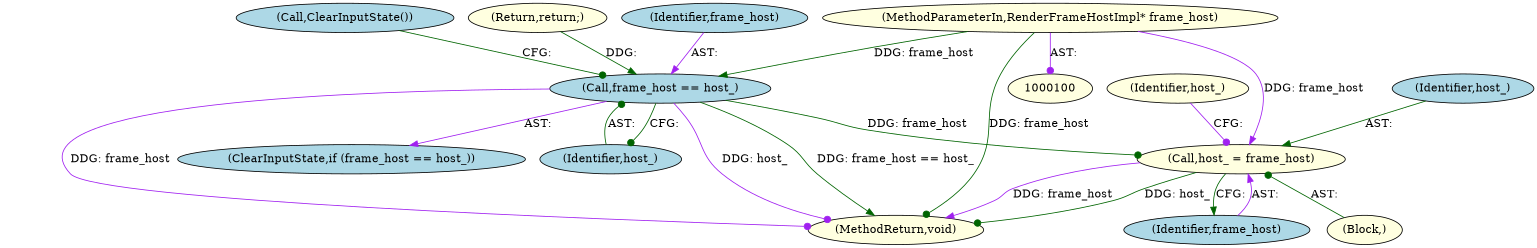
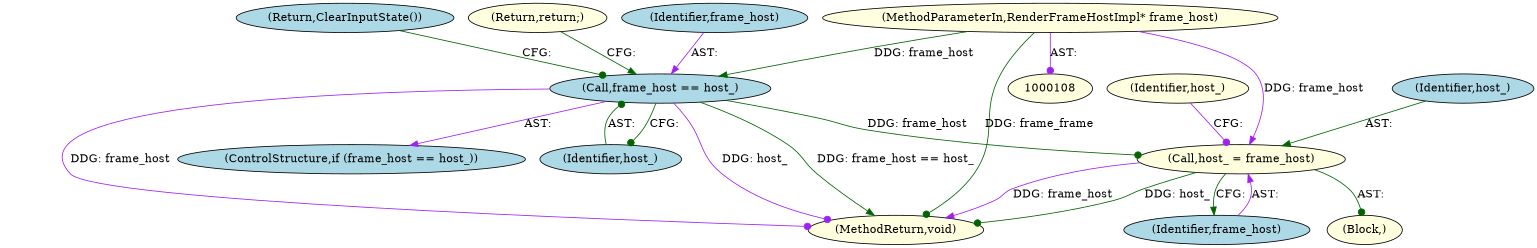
(345, 18) -> (345, 18)
(623, 53) -> (623, 53)
(1050, 89) -> (1050, 89)
(1039, 124) -> (1039, 124)
(352, 159) -> (352, 159)
(1308, 197) -> (1343, 184)
